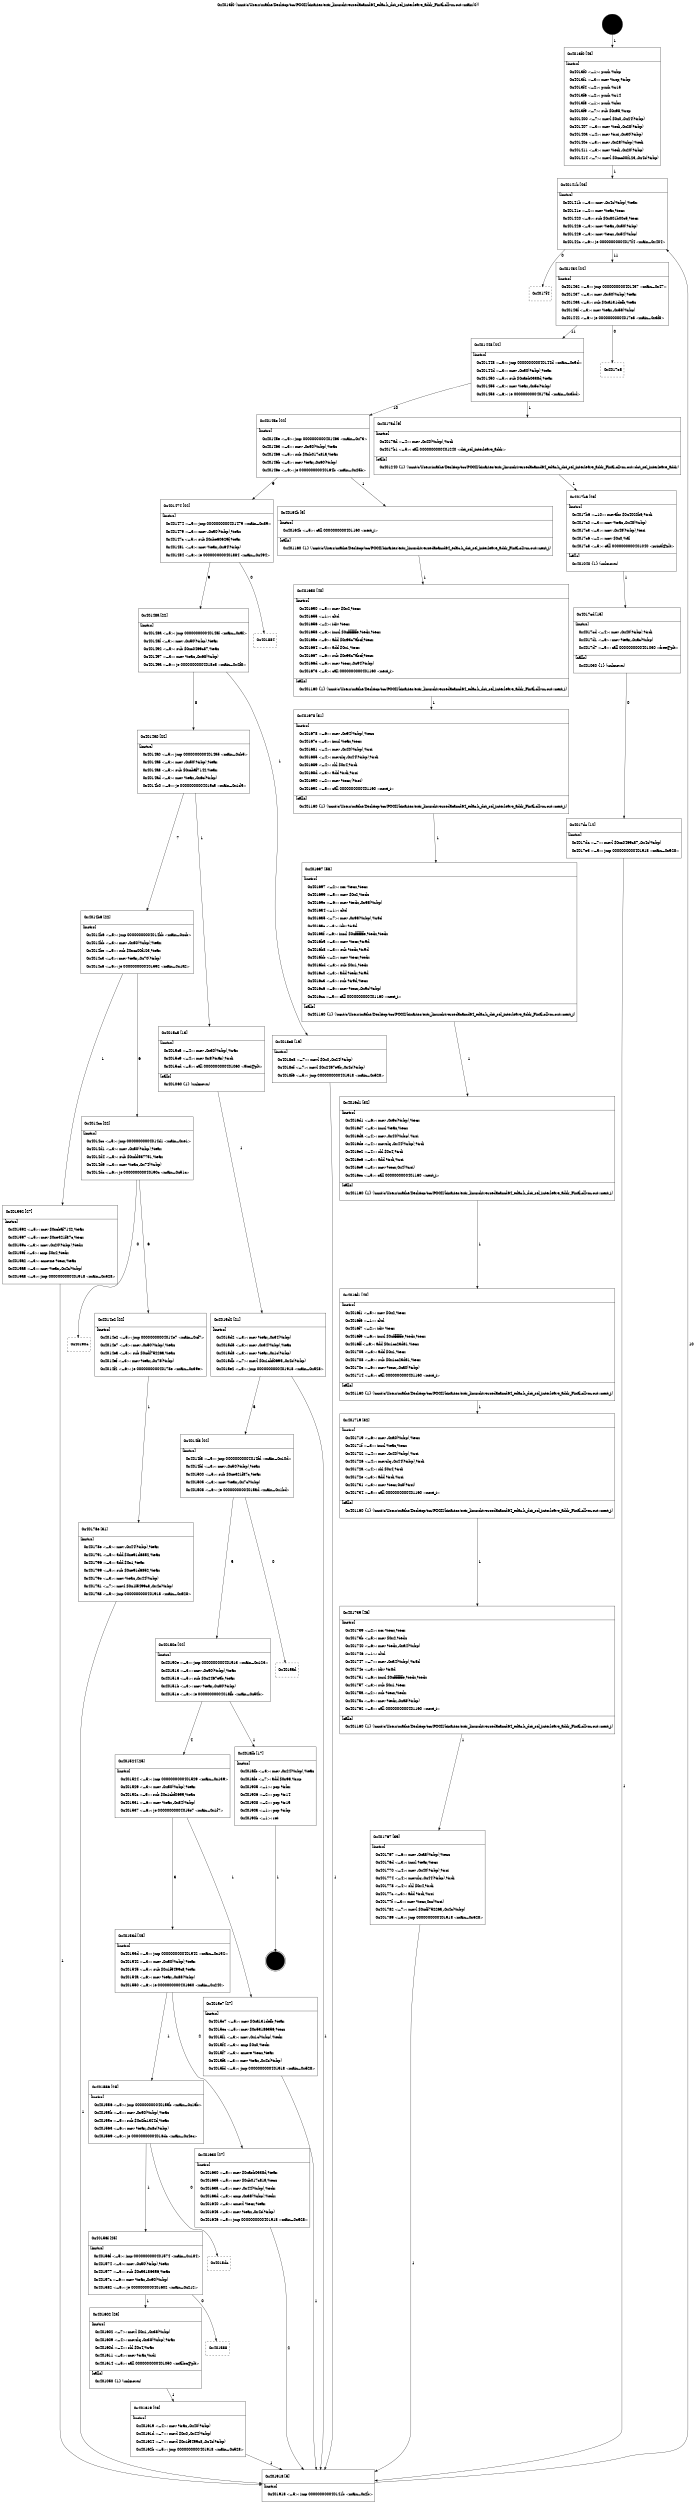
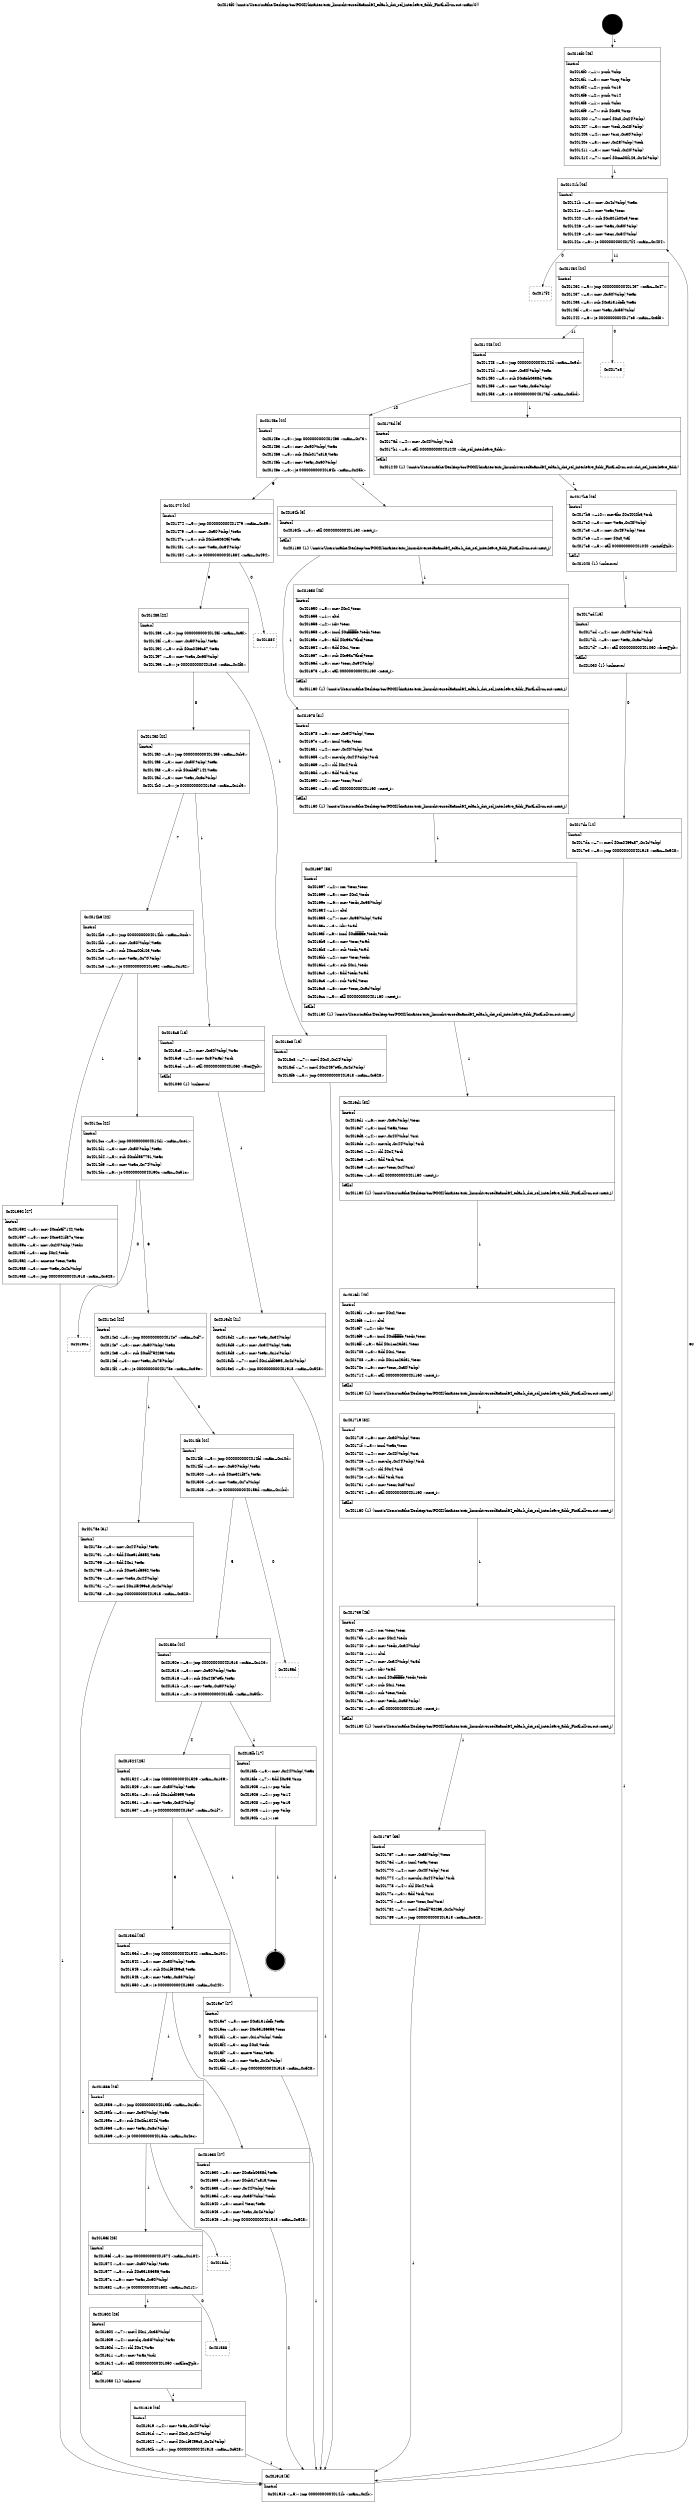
(431, 702) -> (283, 626)
(691, 1345) -> (691, 1345)
(253, 1404) -> (193, 1404)
